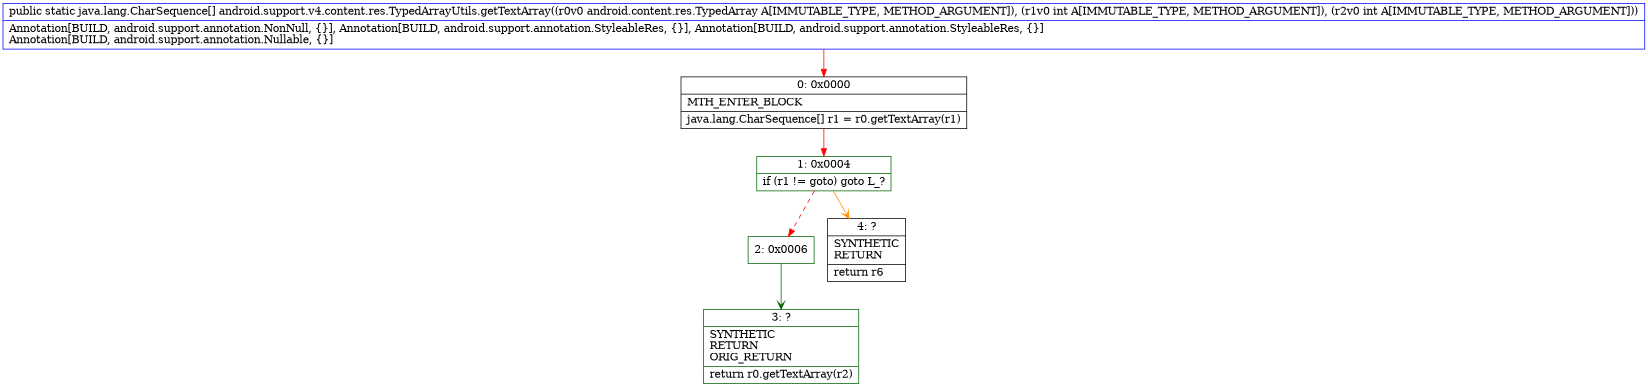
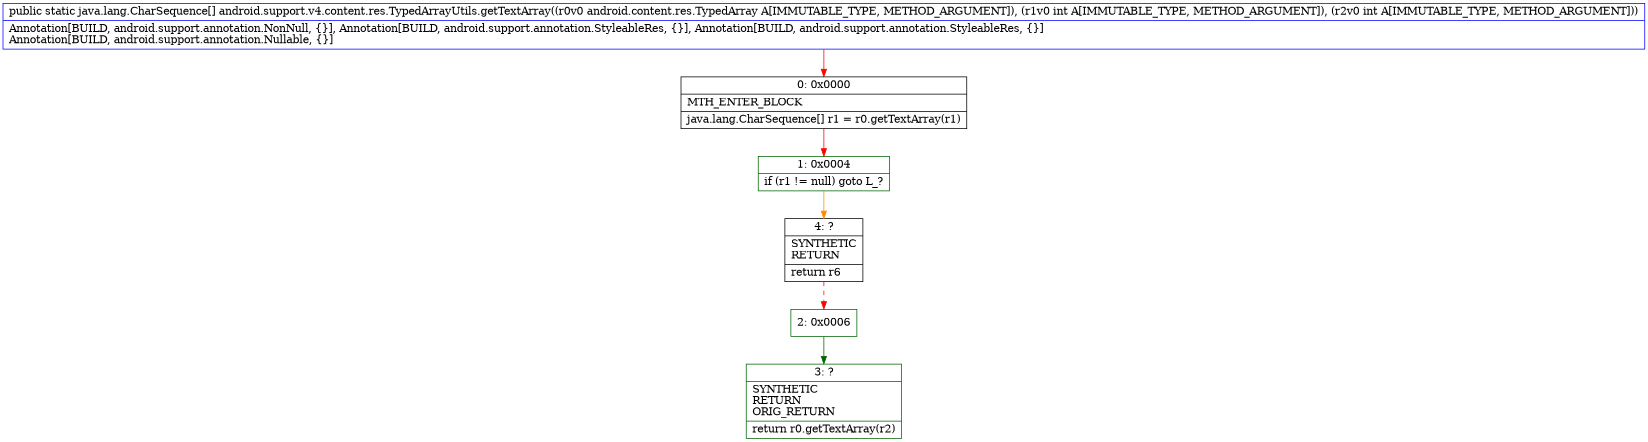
(824, 182) -> (824, 182)
(839, 201) -> (824, 201)
(803, 210) -> (824, 292)
(781, 283) -> (824, 346)
